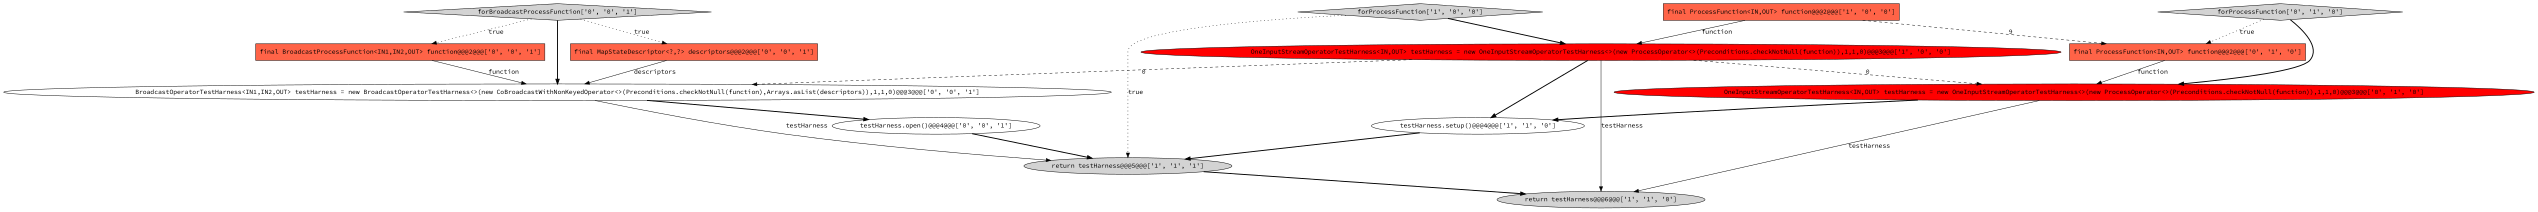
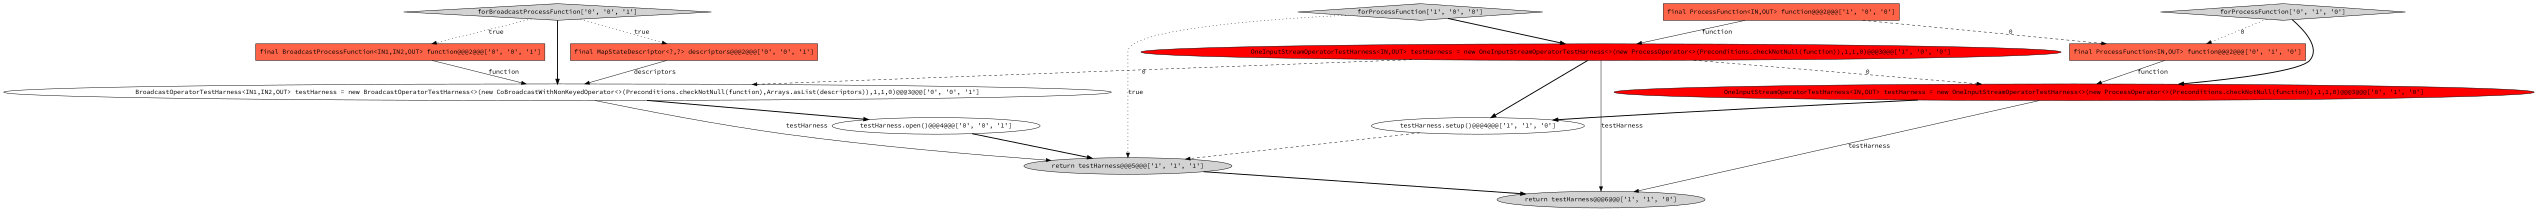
(2011, 32) -> (2011, 32)
(2247, 32) -> (2243, 32)
(1305, 146) -> (1305, 146)
